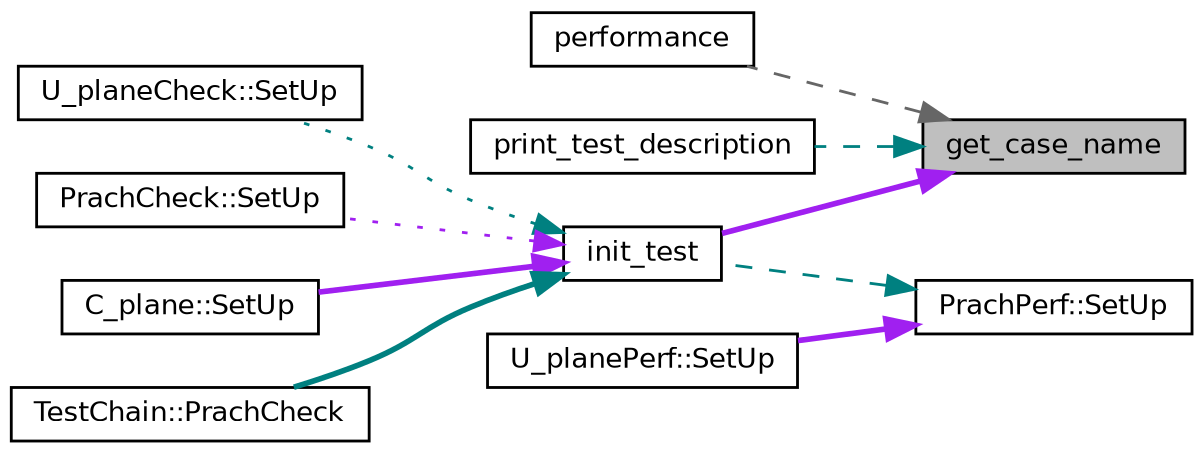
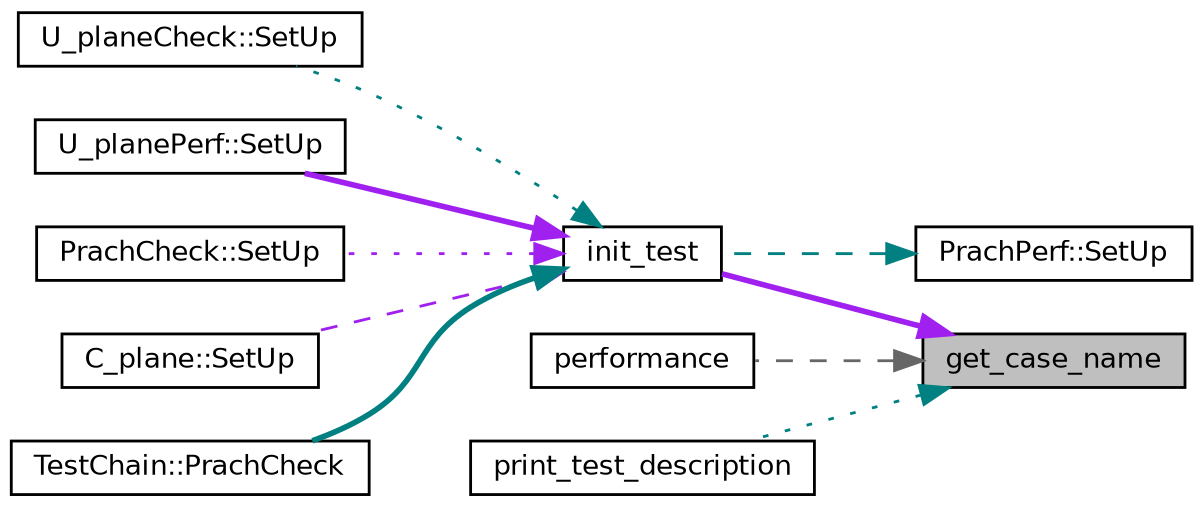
(854, 147) -> (834, 418)
(427, 279) -> (420, 306)
(842, 335) -> (420, 201)
